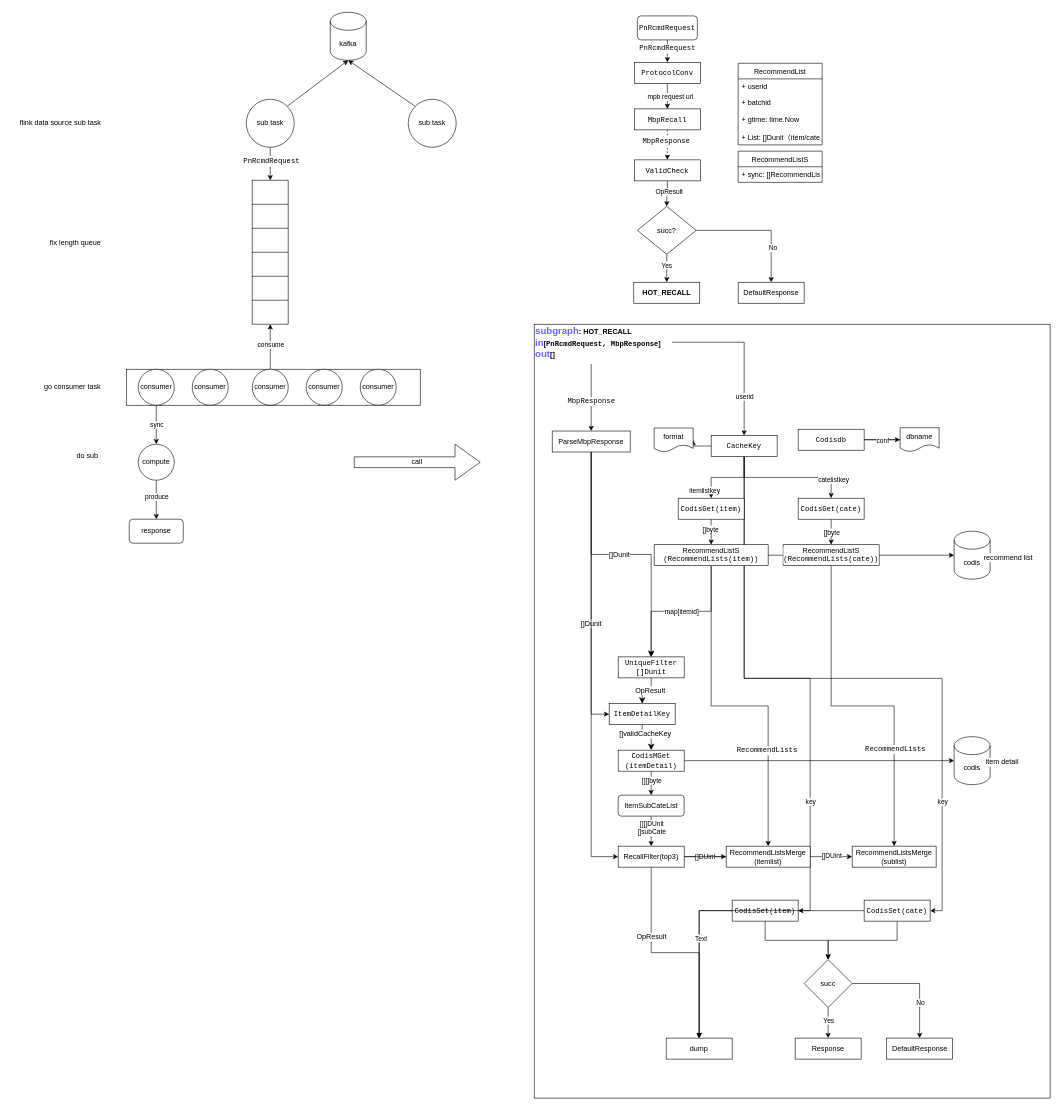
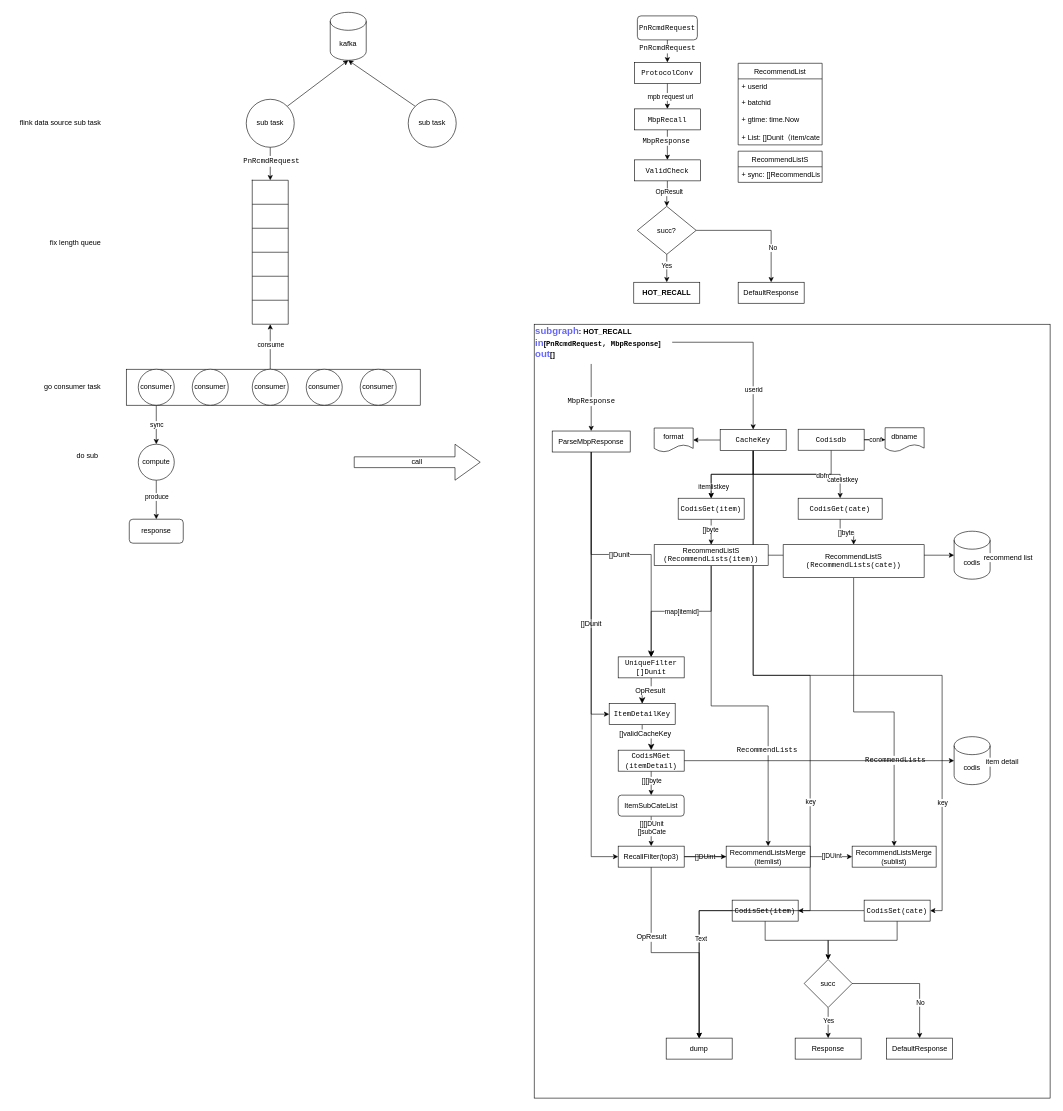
(668, 144) -> (668, 144)
(920, 440) -> (905, 440)
(744, 446) -> (753, 440)
none -> (831, 461)
(831, 509) -> (840, 509)
(831, 555) -> (854, 561)
